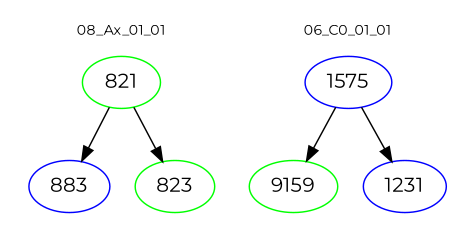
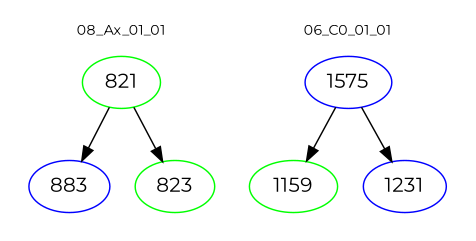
(294, 187) -> (294, 187)
